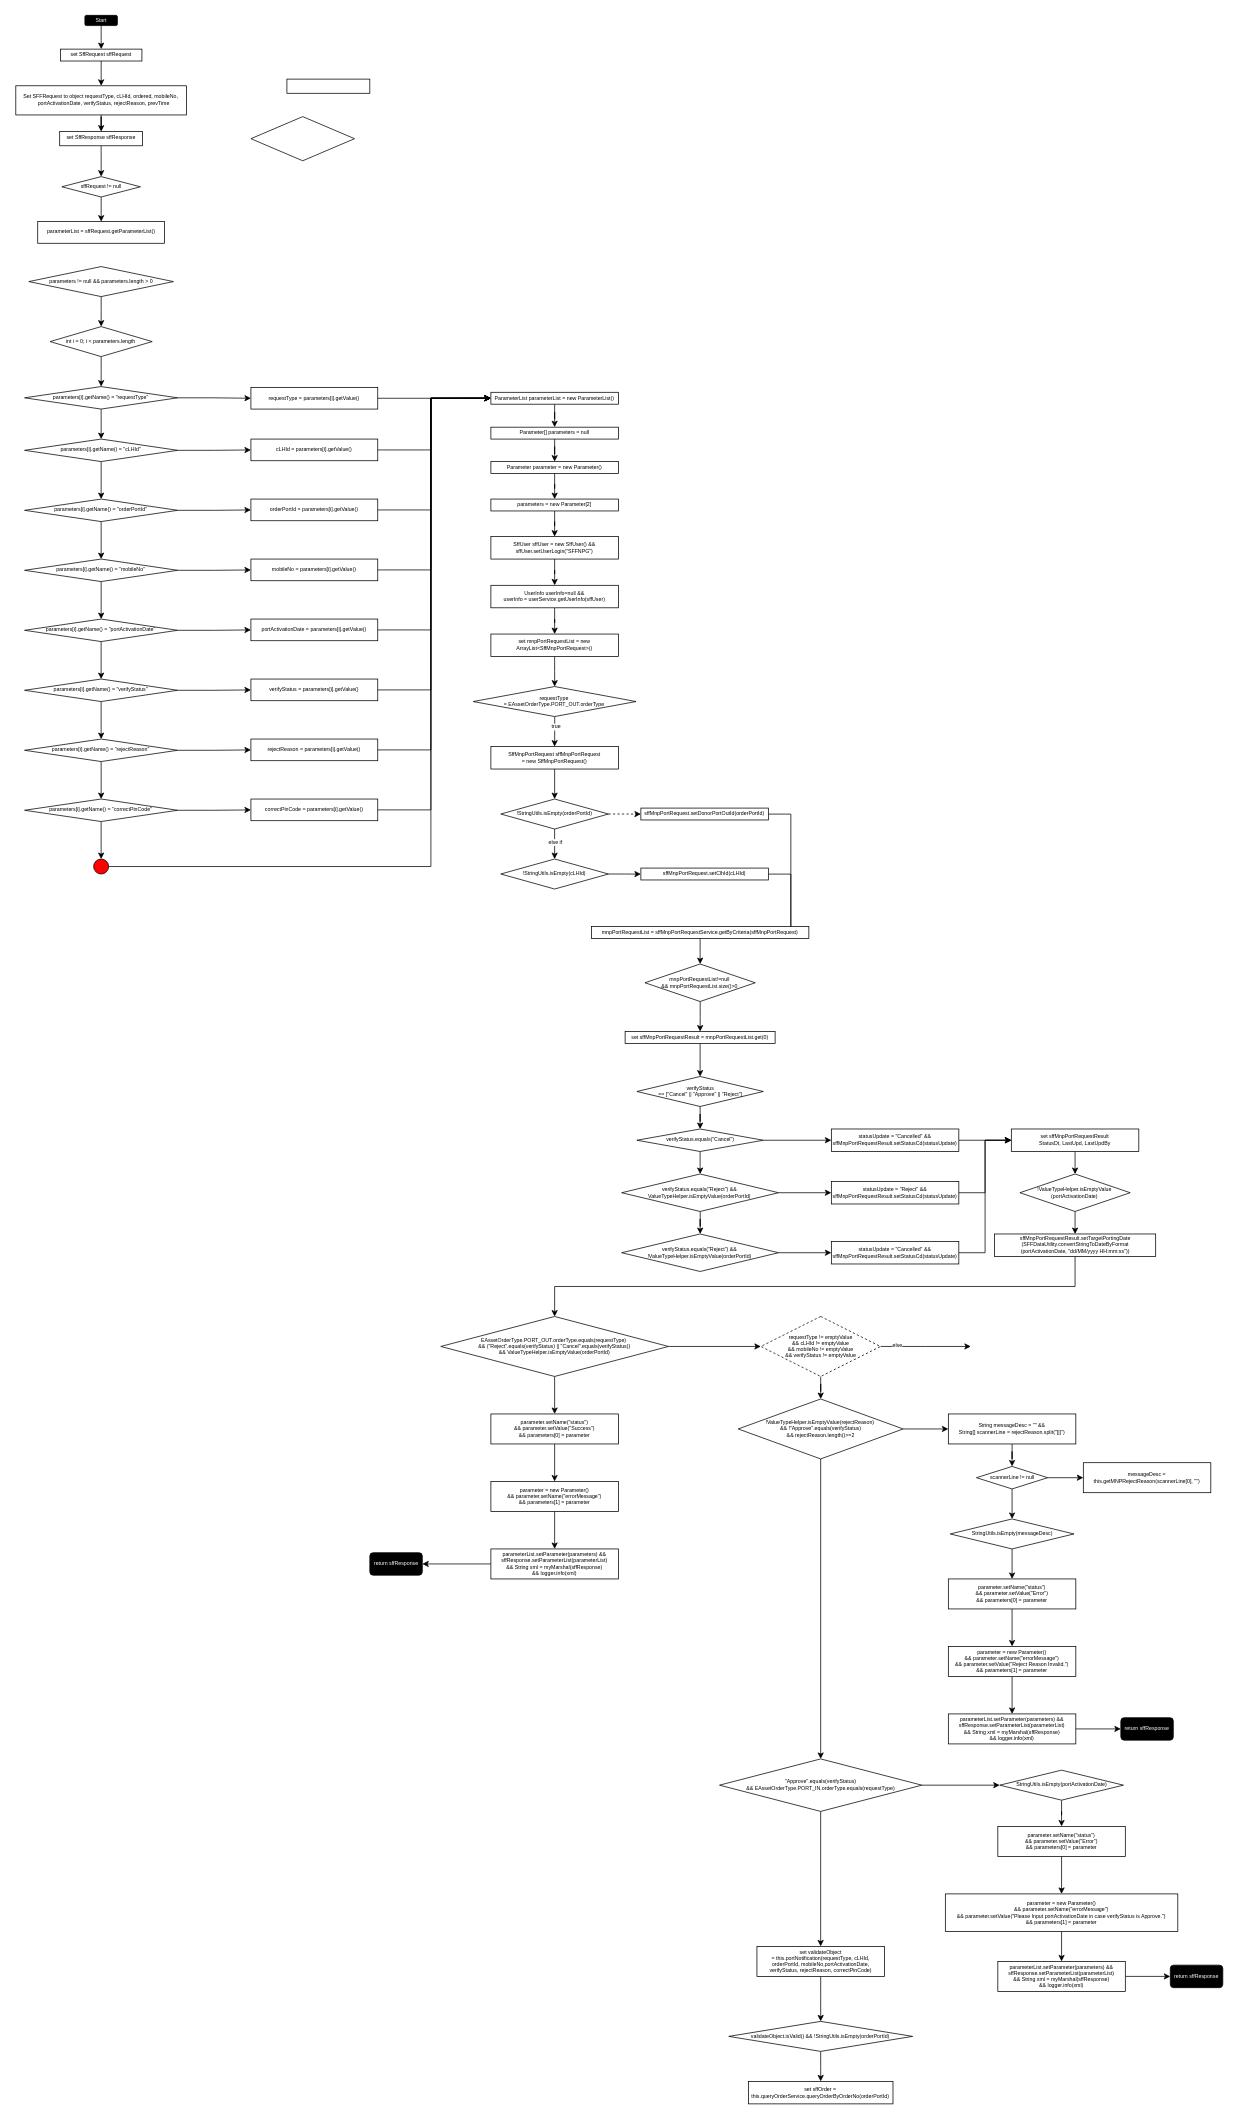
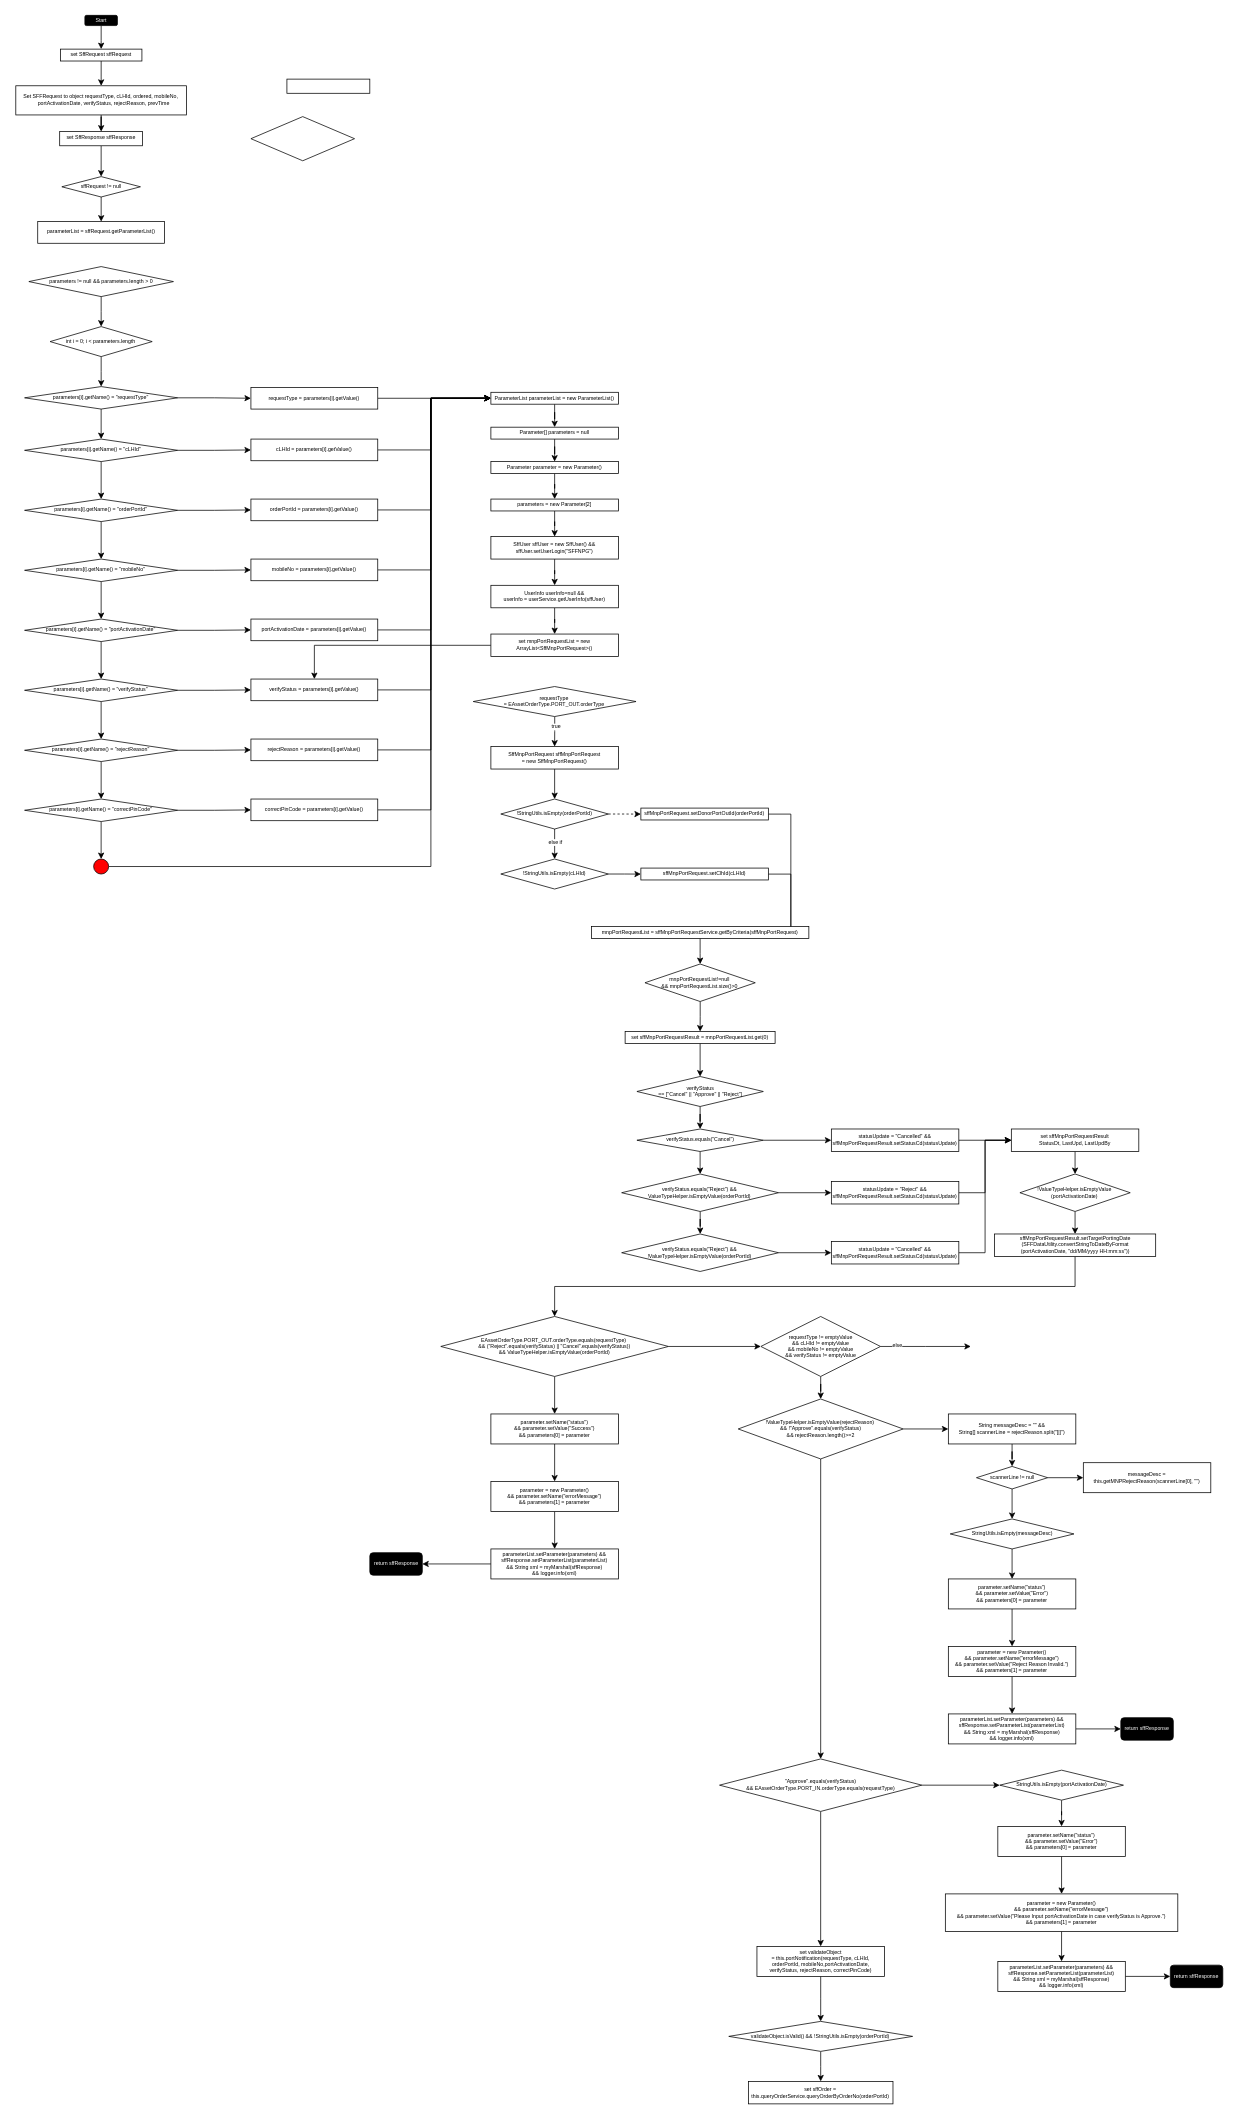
(555, 669) -> (389, 645)
(821, 1347) -> (821, 1347)
